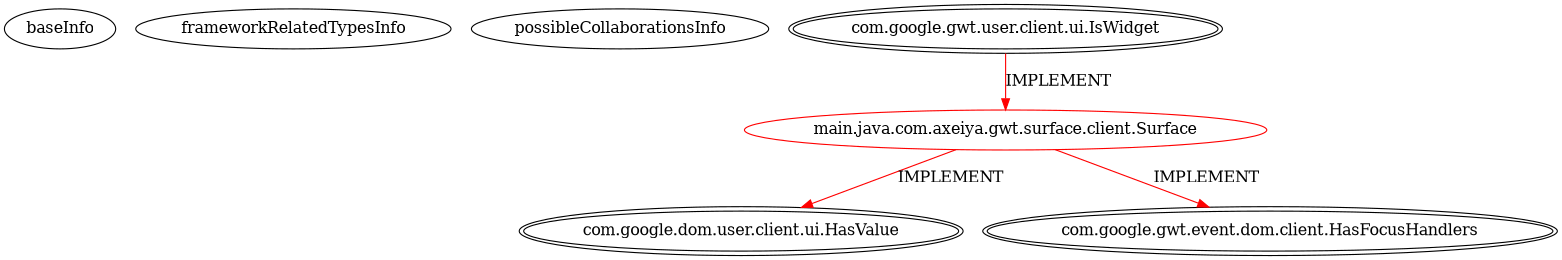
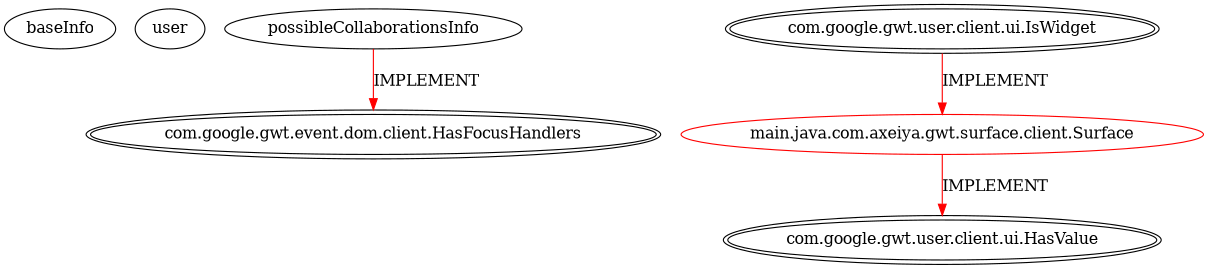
(293, 29) -> (170, 29)
(1127, 176) -> (373, 74)
(741, 231) -> (942, 240)
